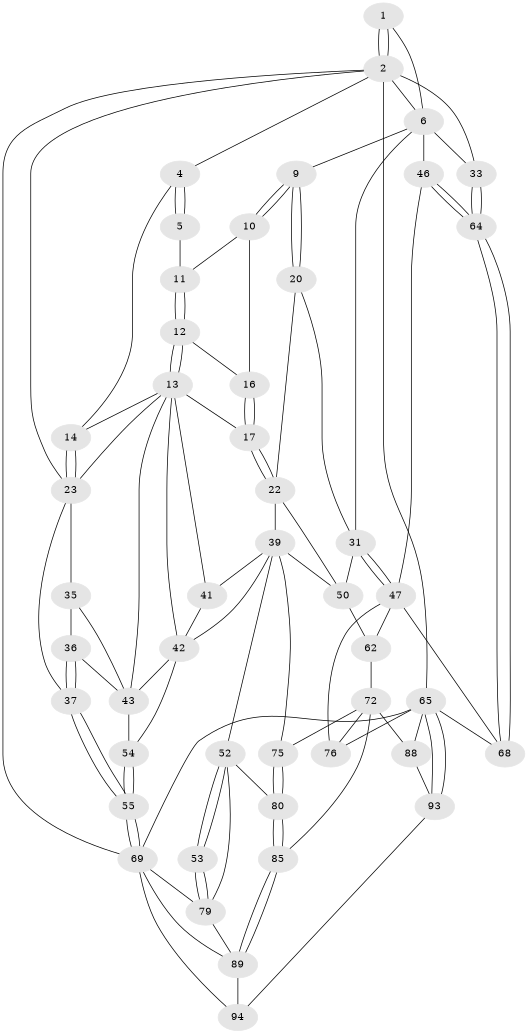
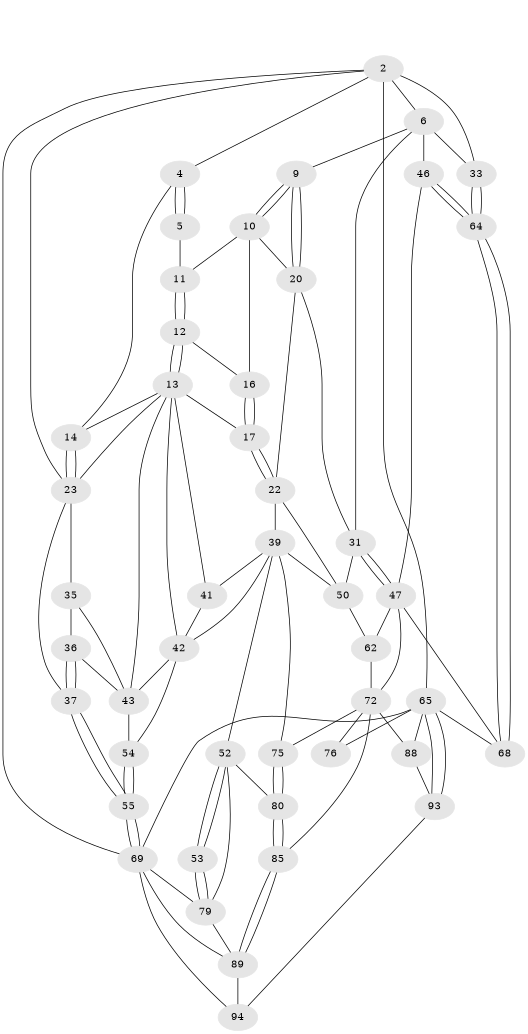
(384, 16) -> none
none -> (273, 253)
(334, 663) -> (400, 652)
